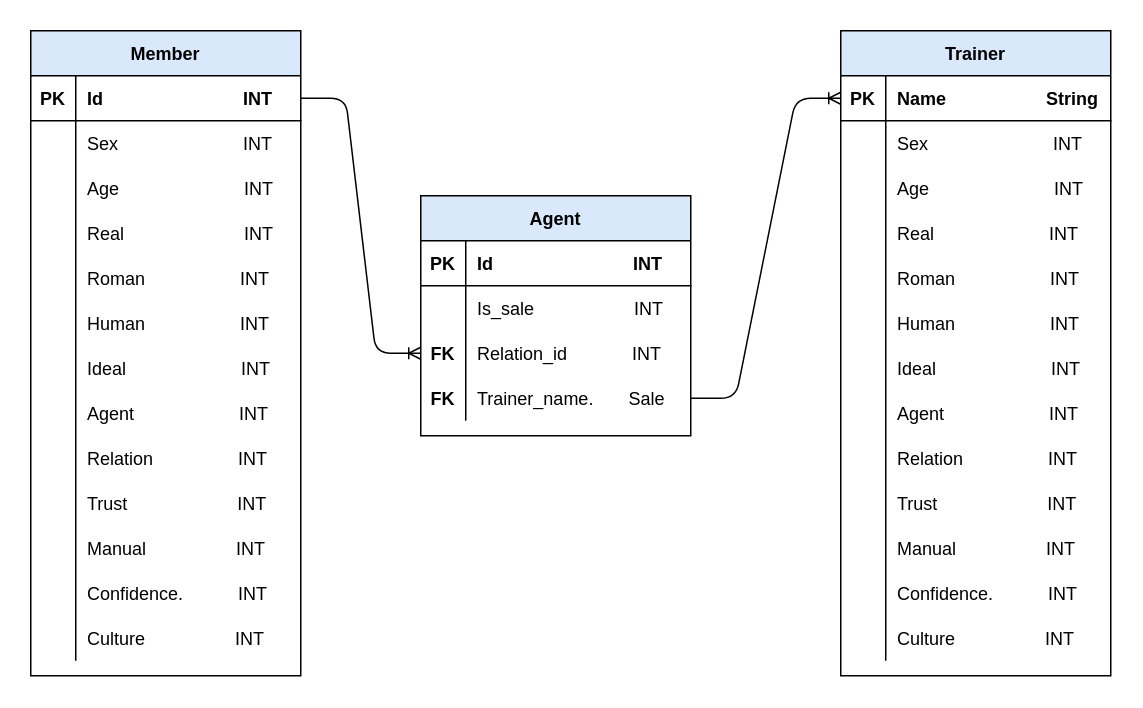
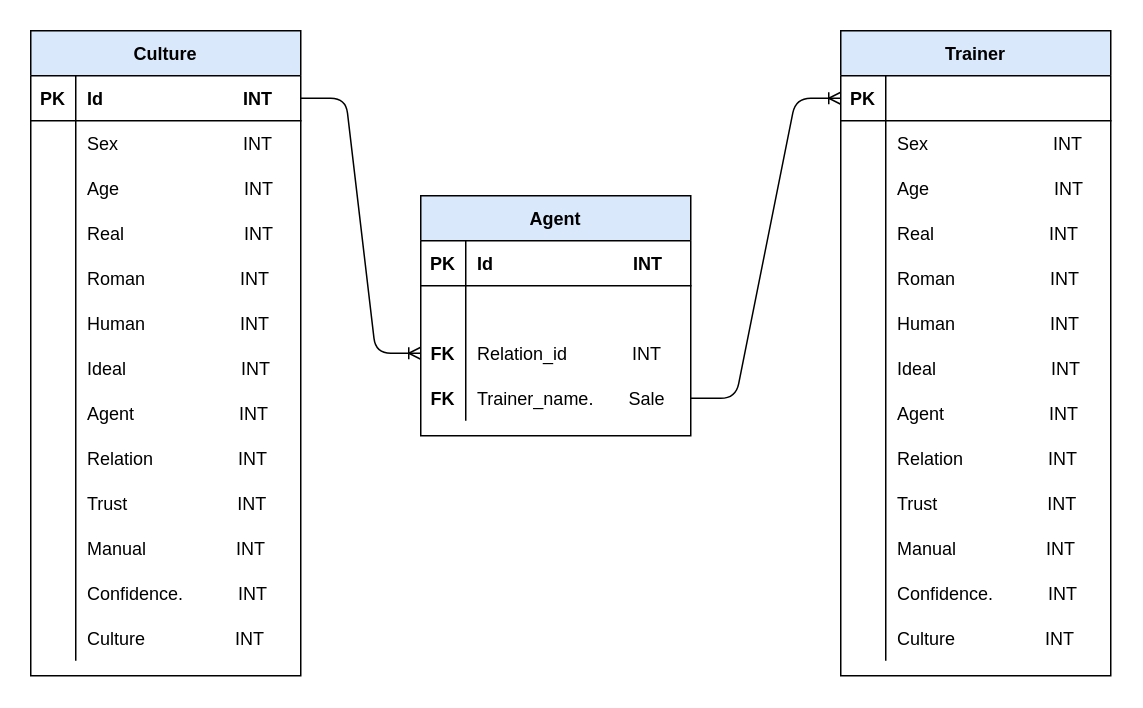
(165, 54) -> (165, 54)
(998, 98) -> none
(578, 308) -> none
